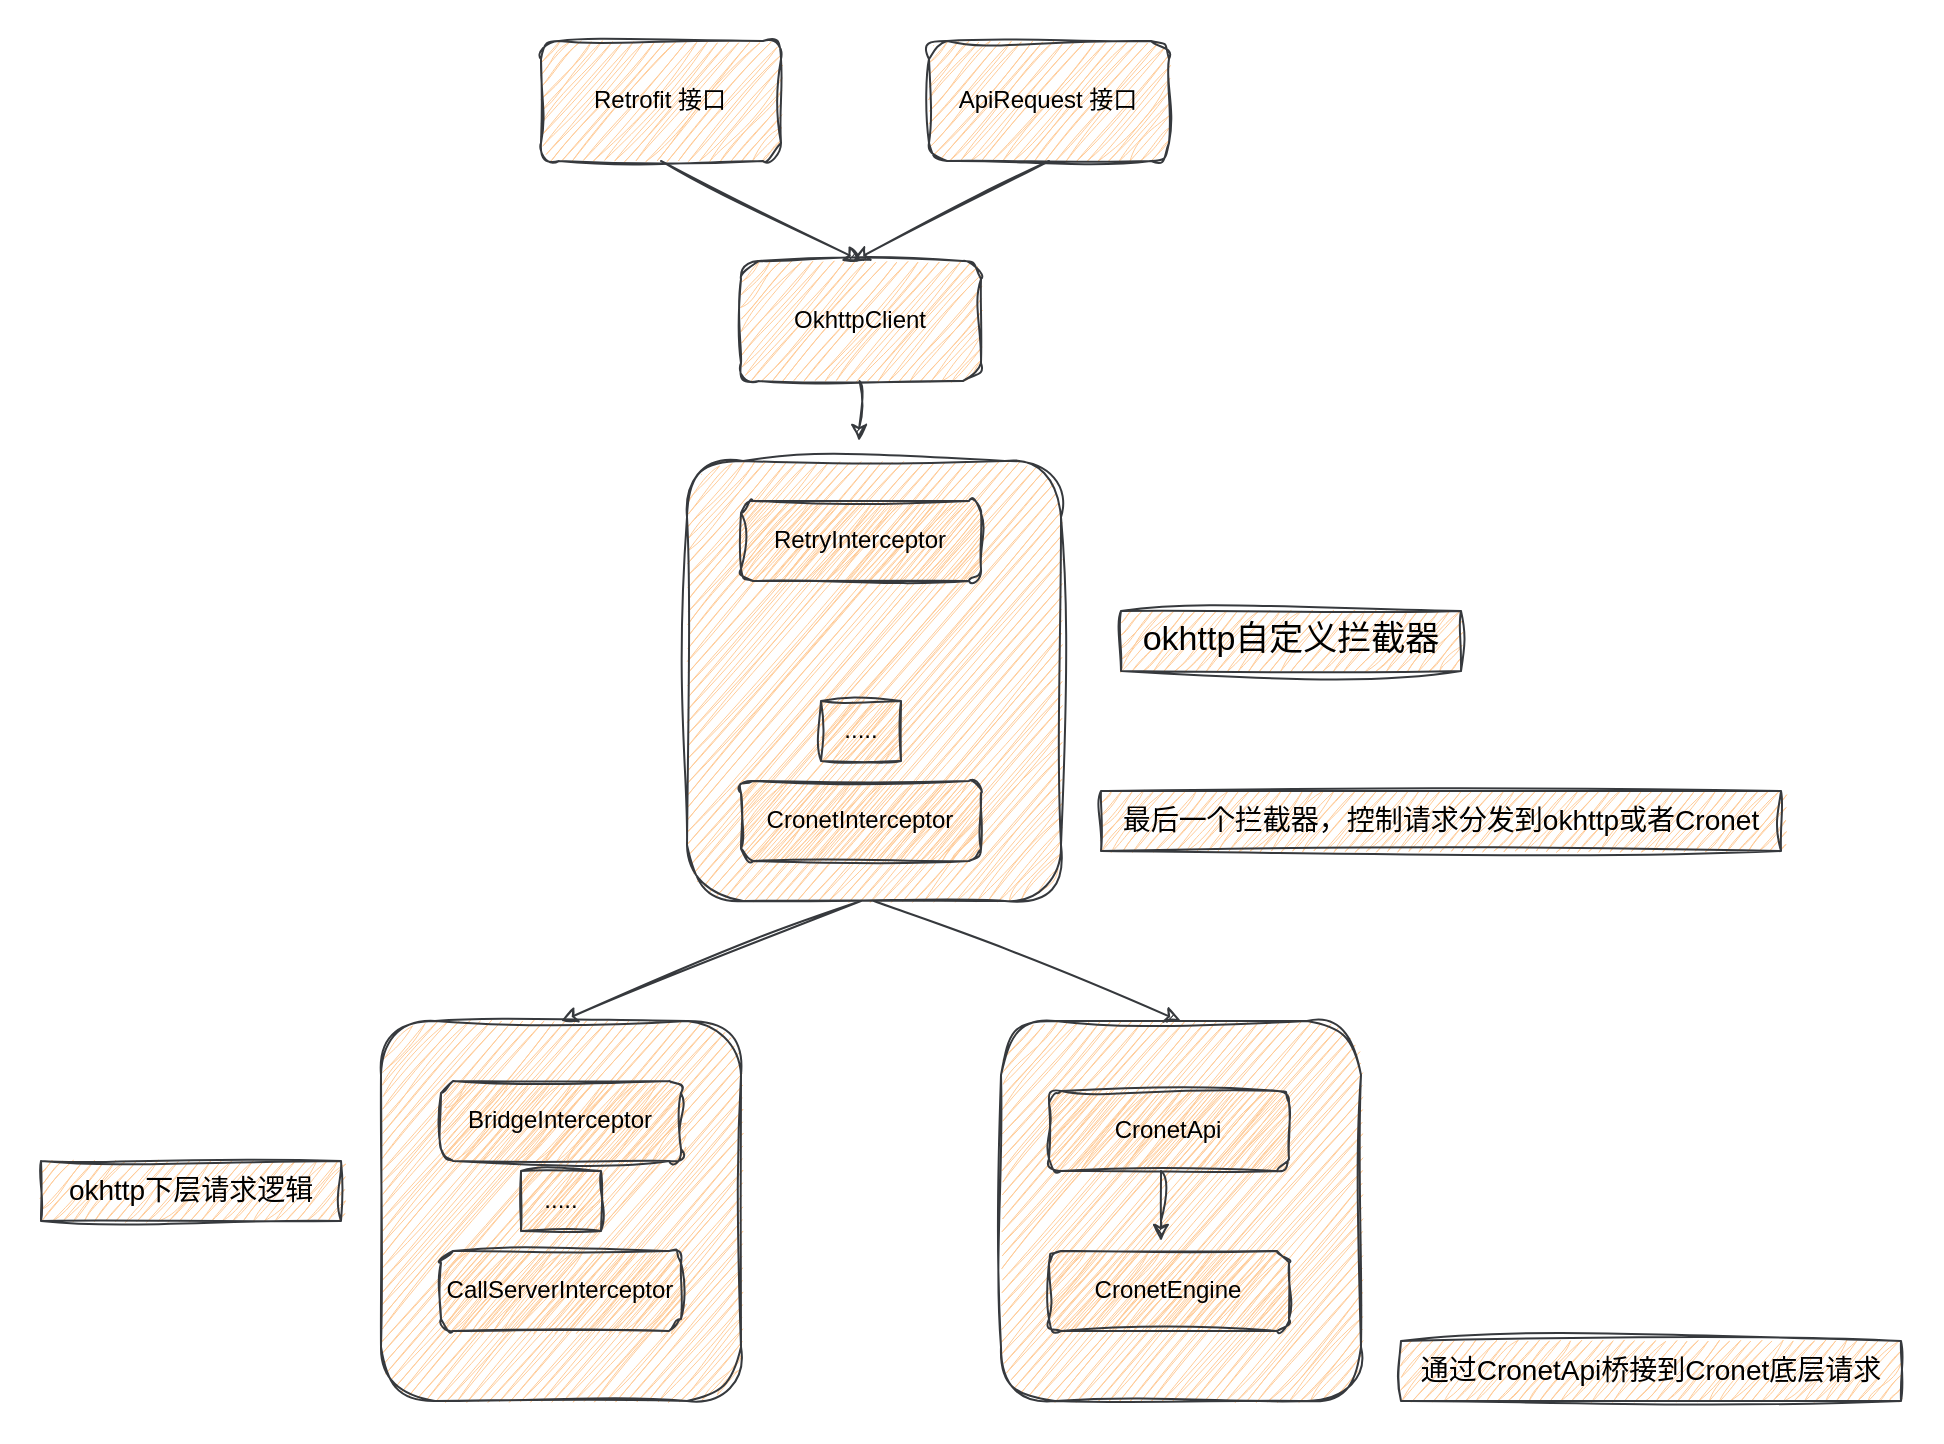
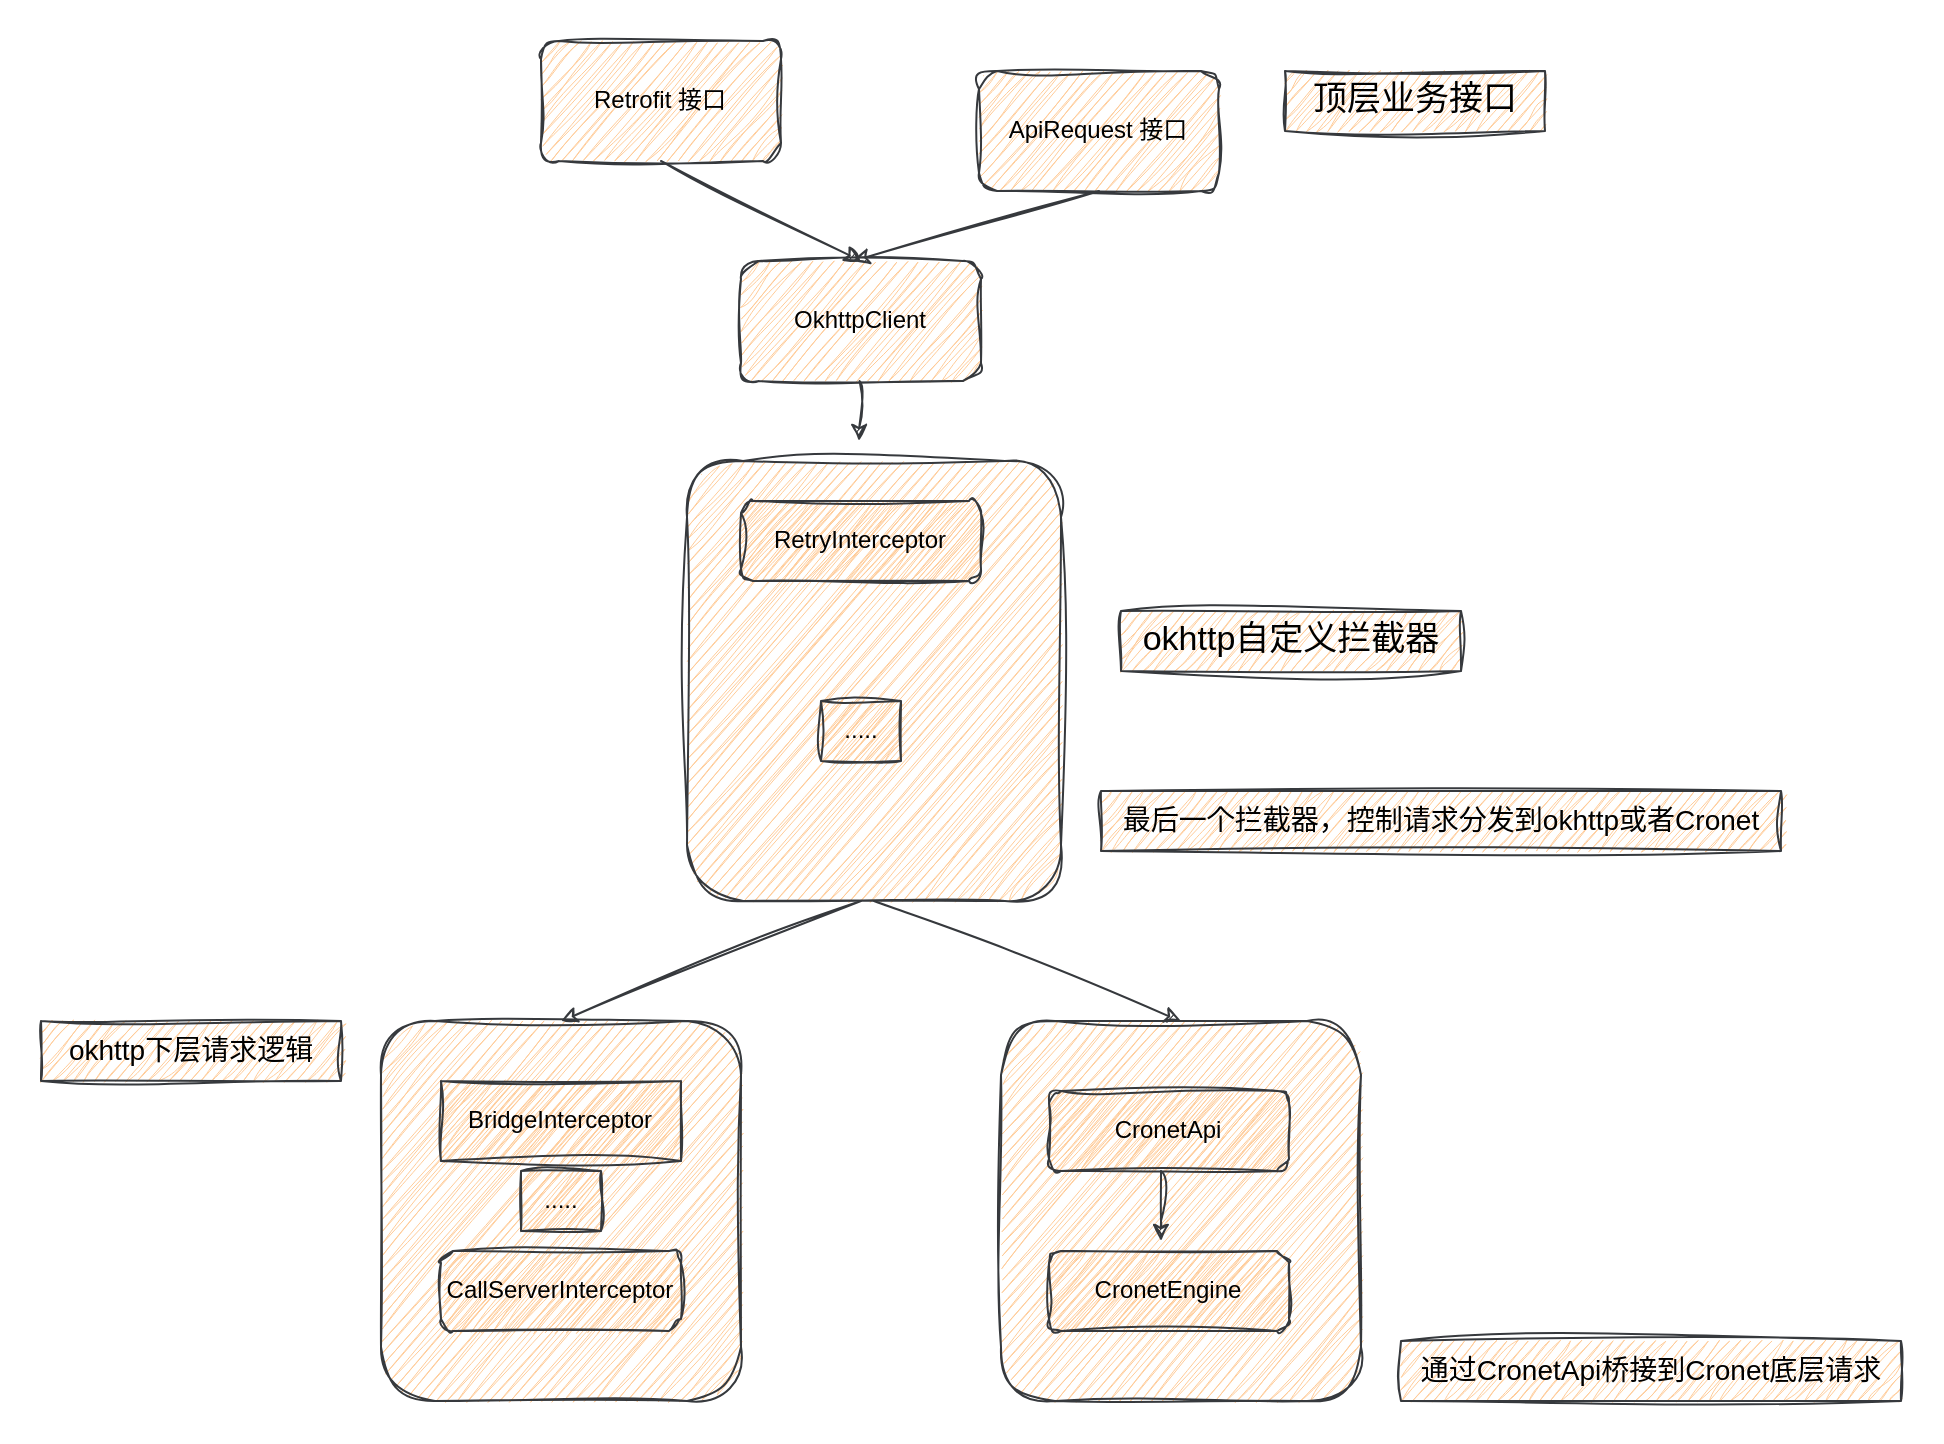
(1049, 101) -> (1099, 131)
none -> (1415, 101)
(861, 821) -> none
(561, 1121) -> (561, 1121)
(191, 1191) -> (191, 1051)
